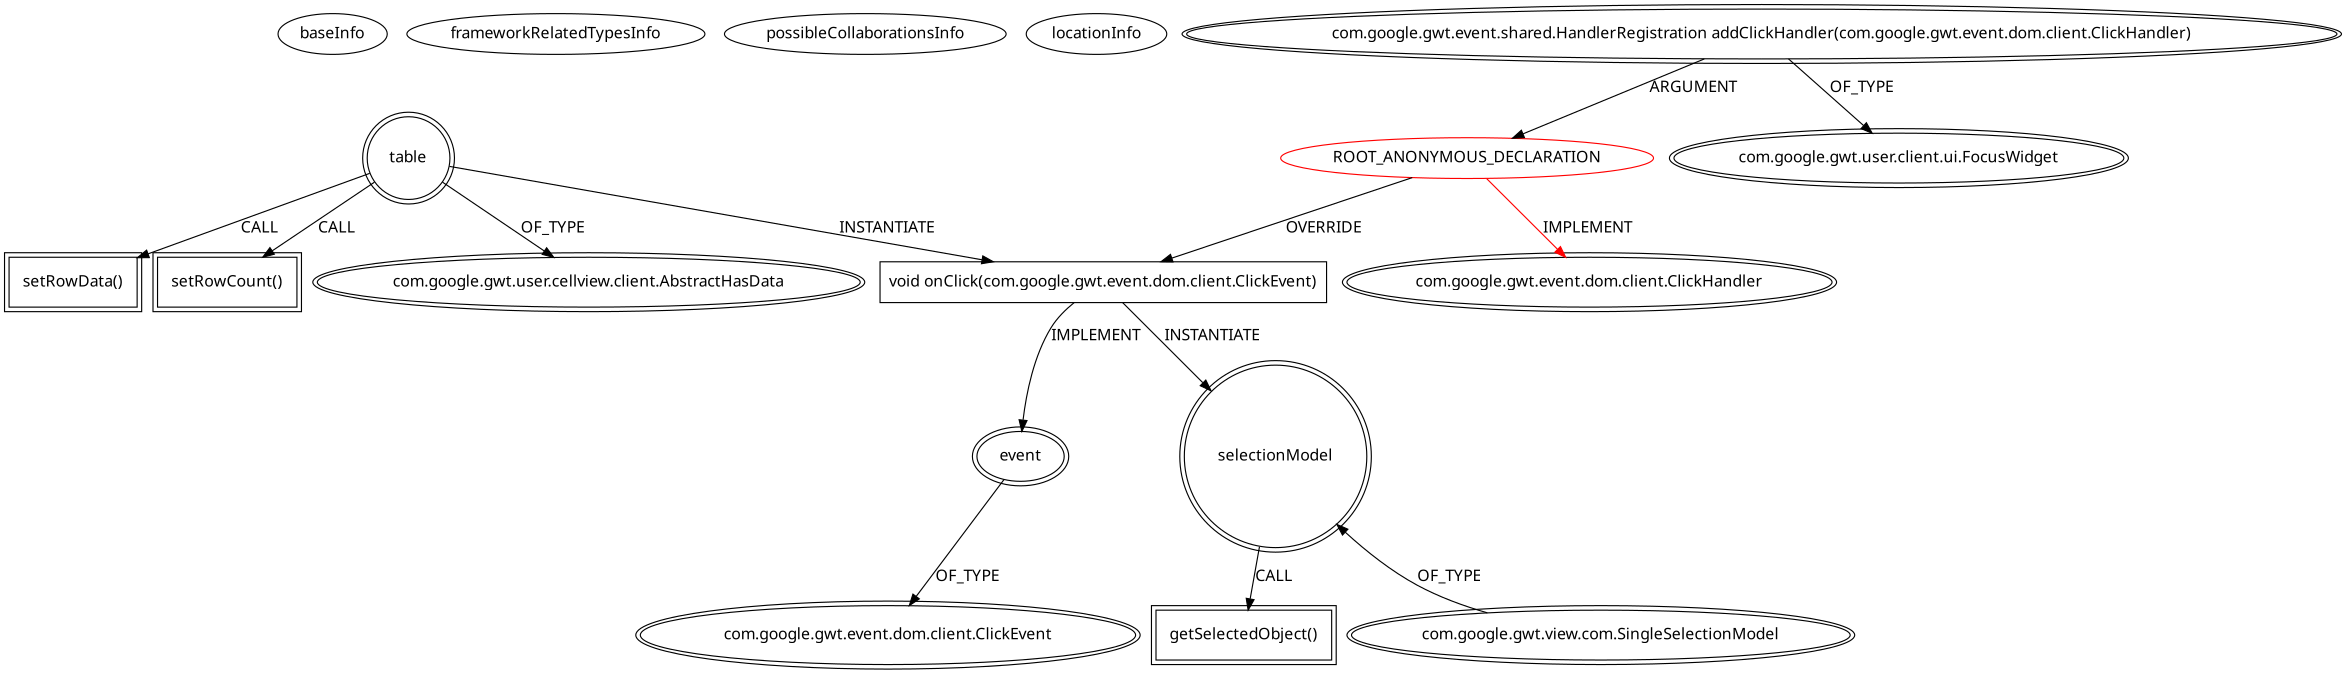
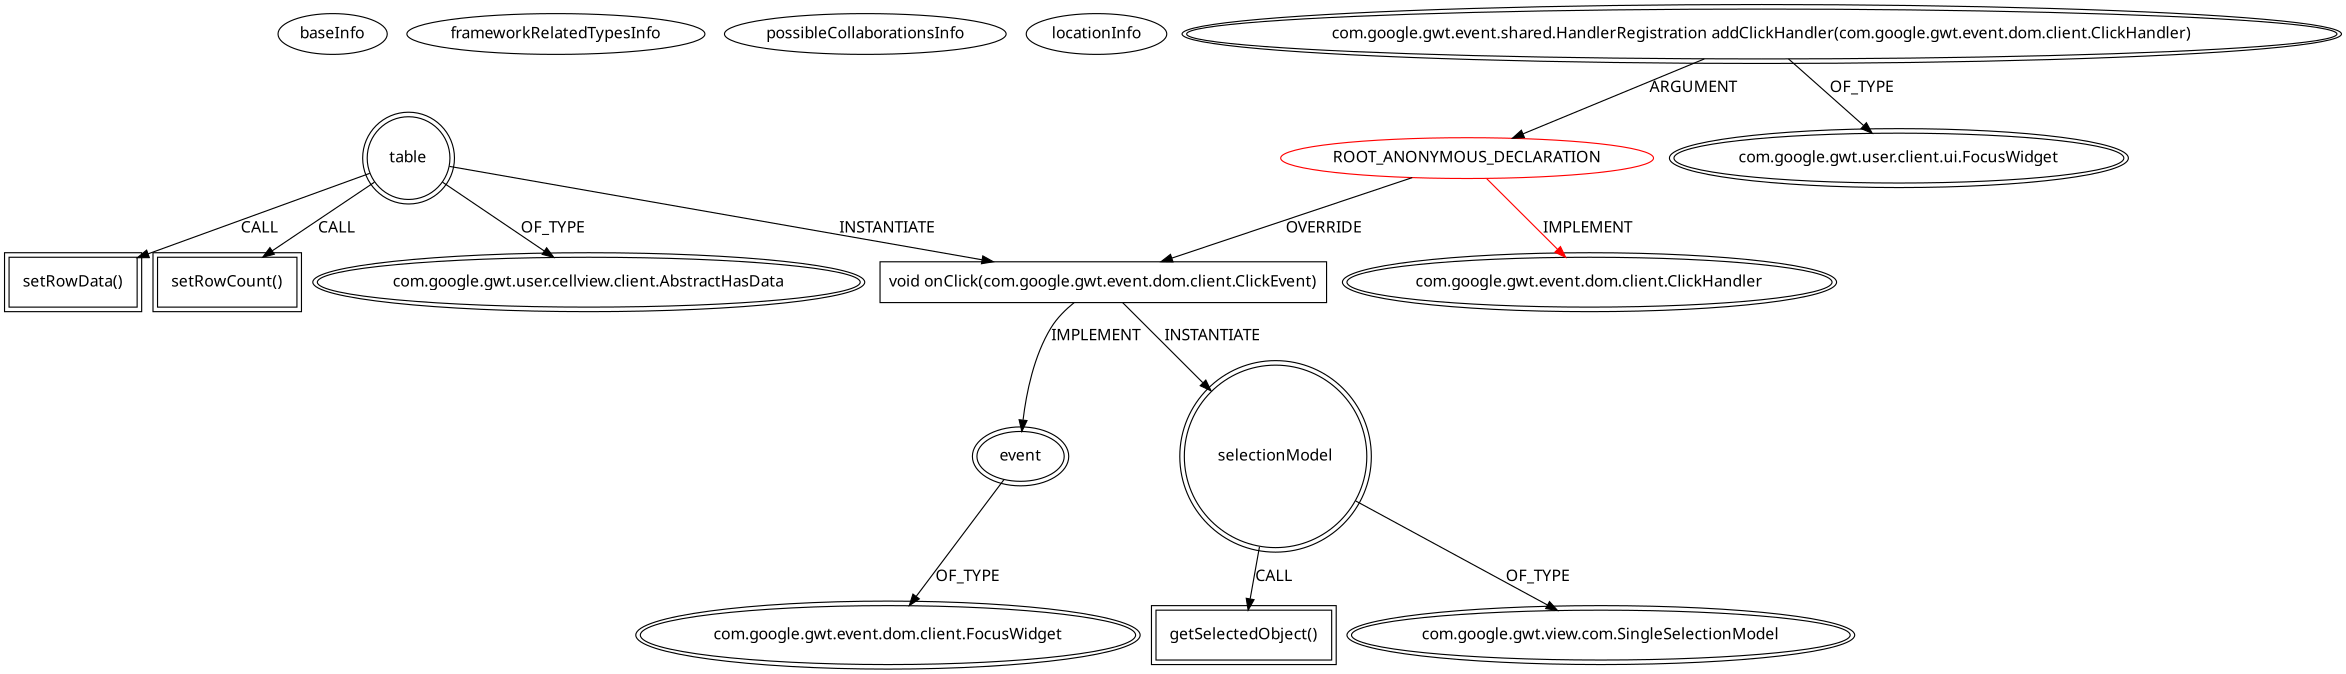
(1411, 582) -> (1452, 553)
(888, 635) -> (888, 635)
